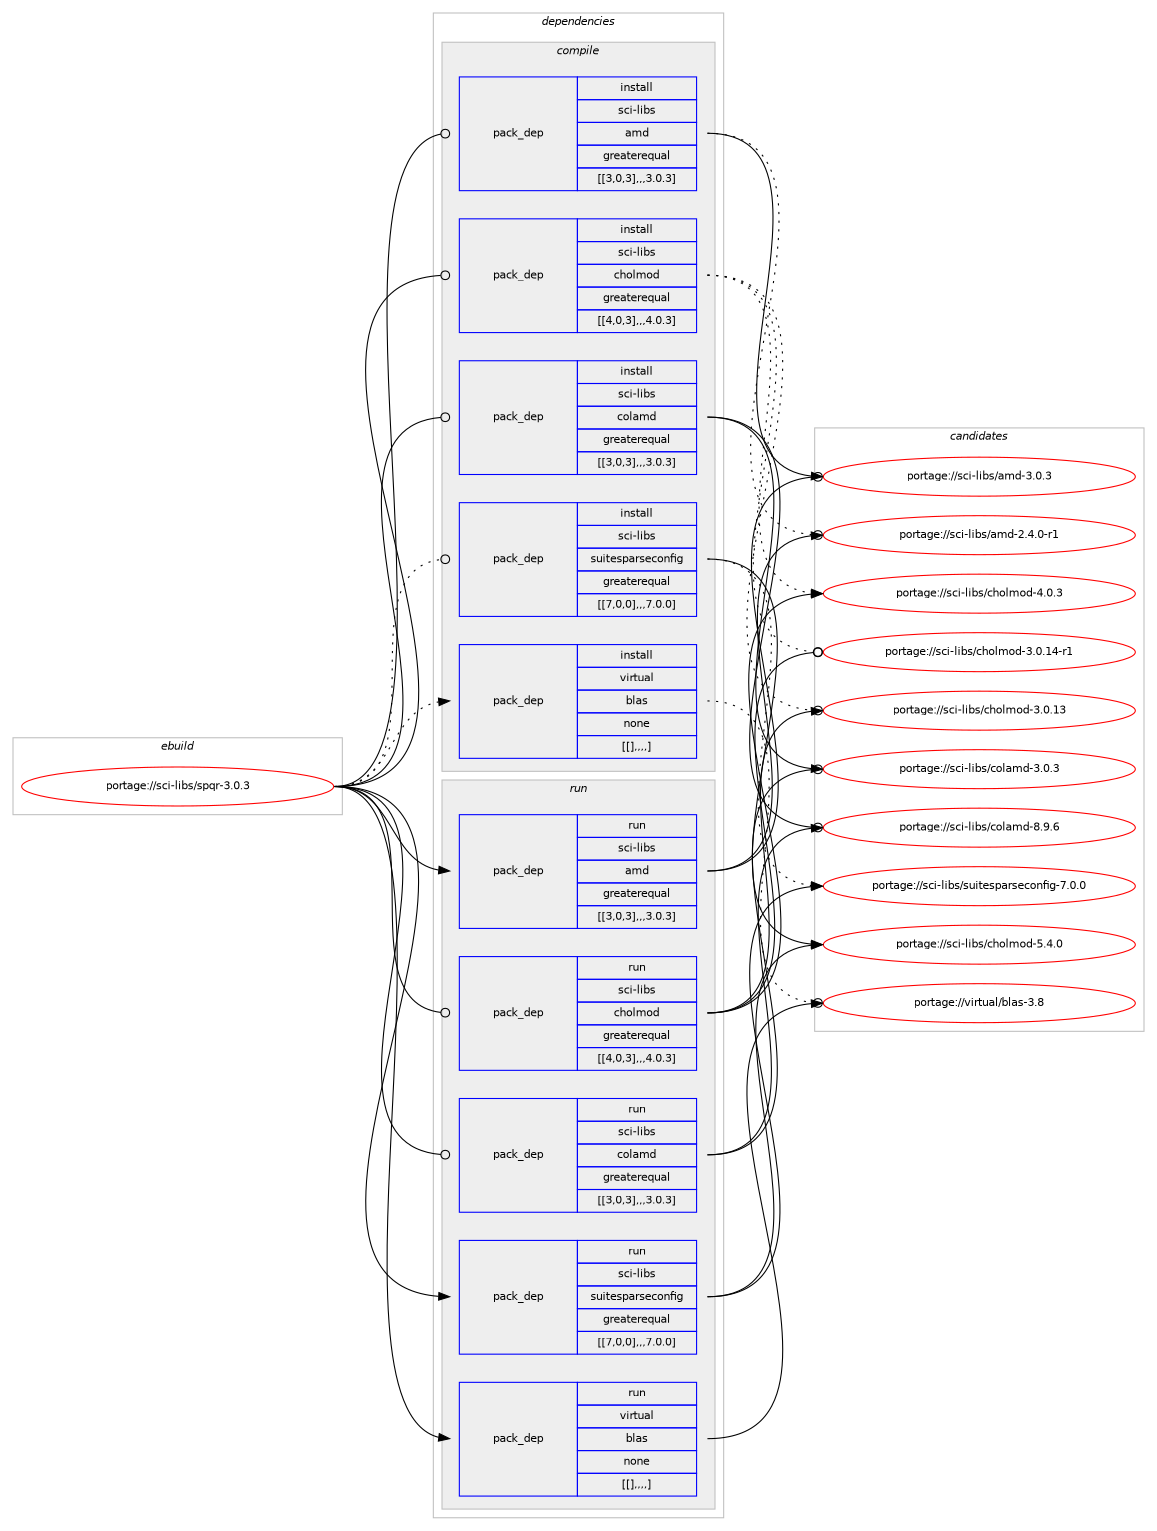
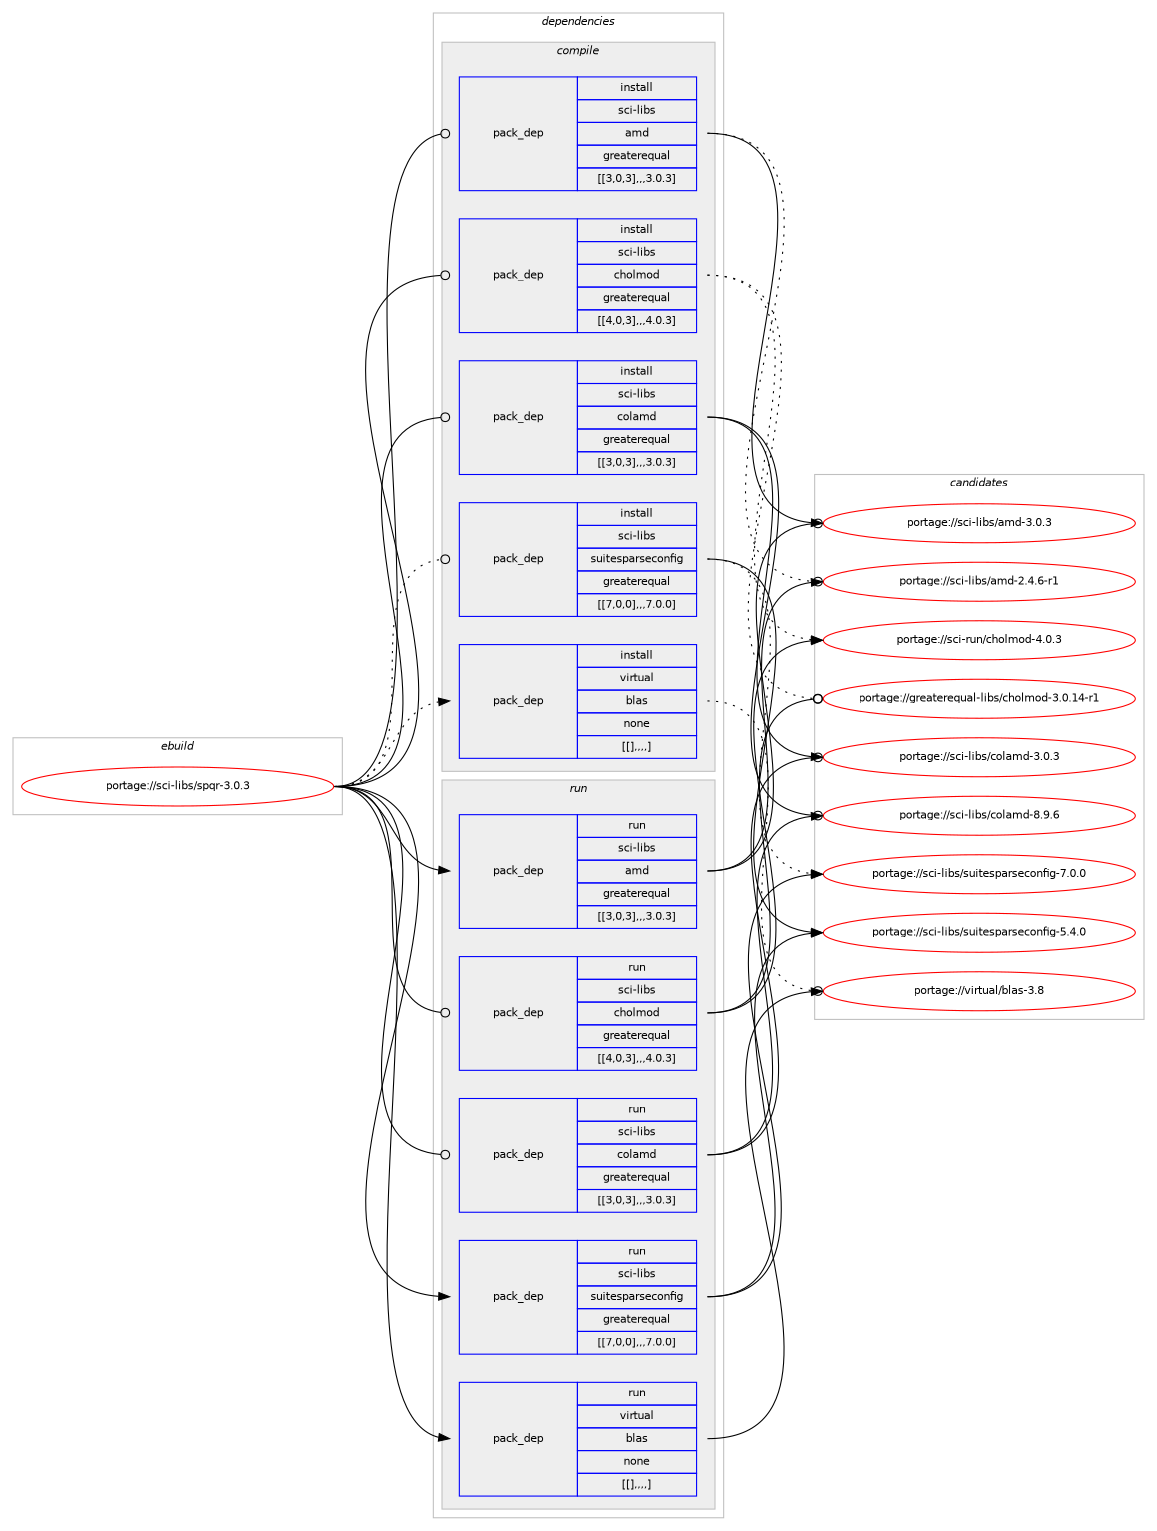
(979, 535) -> (979, 582)
(979, 594) -> (979, 640)
(979, 652) -> (979, 699)
(979, 711) -> none
(979, 945) -> (979, 933)
